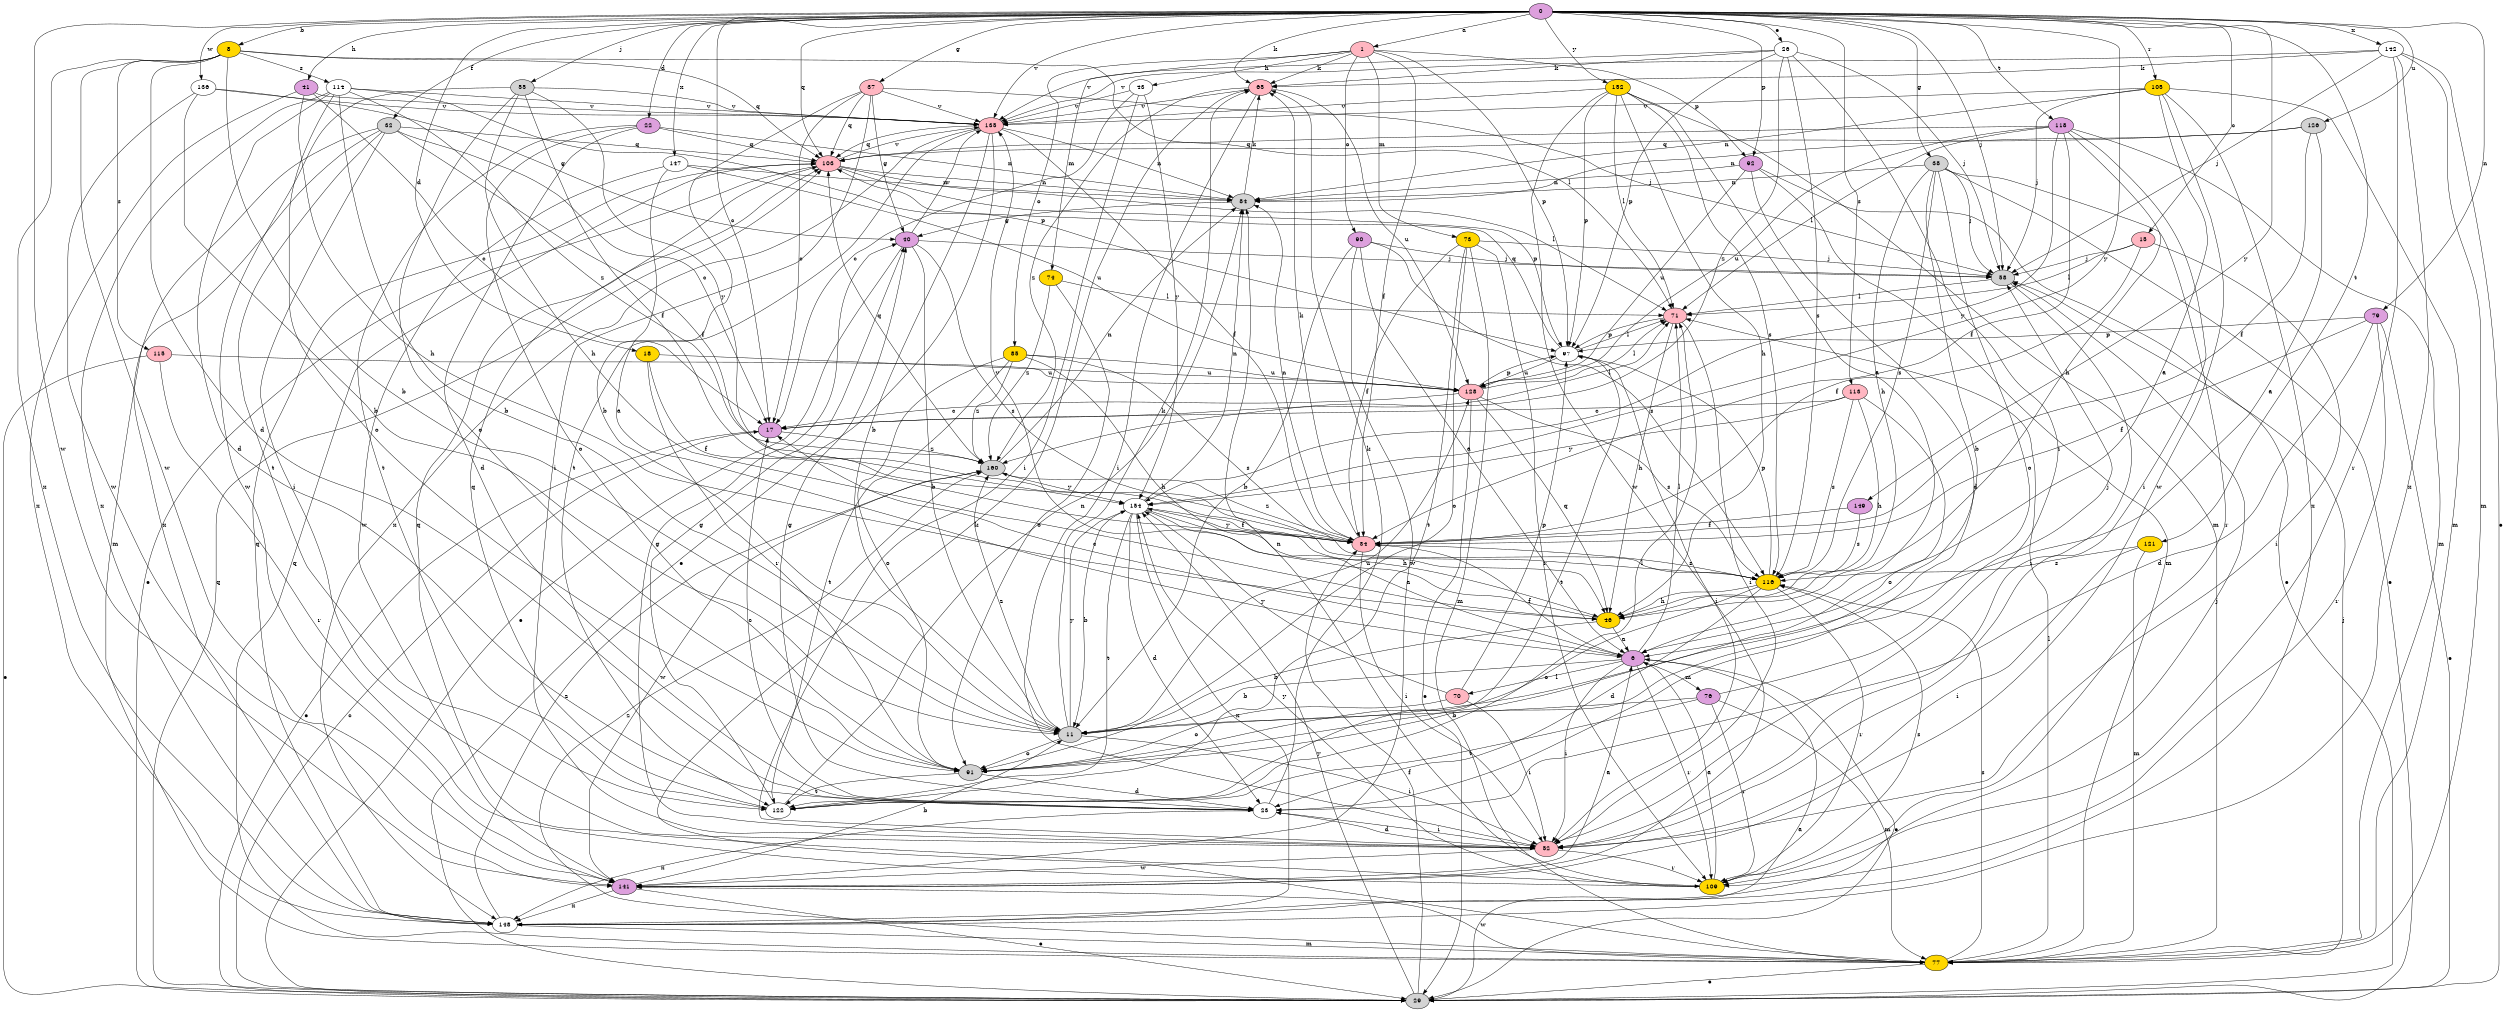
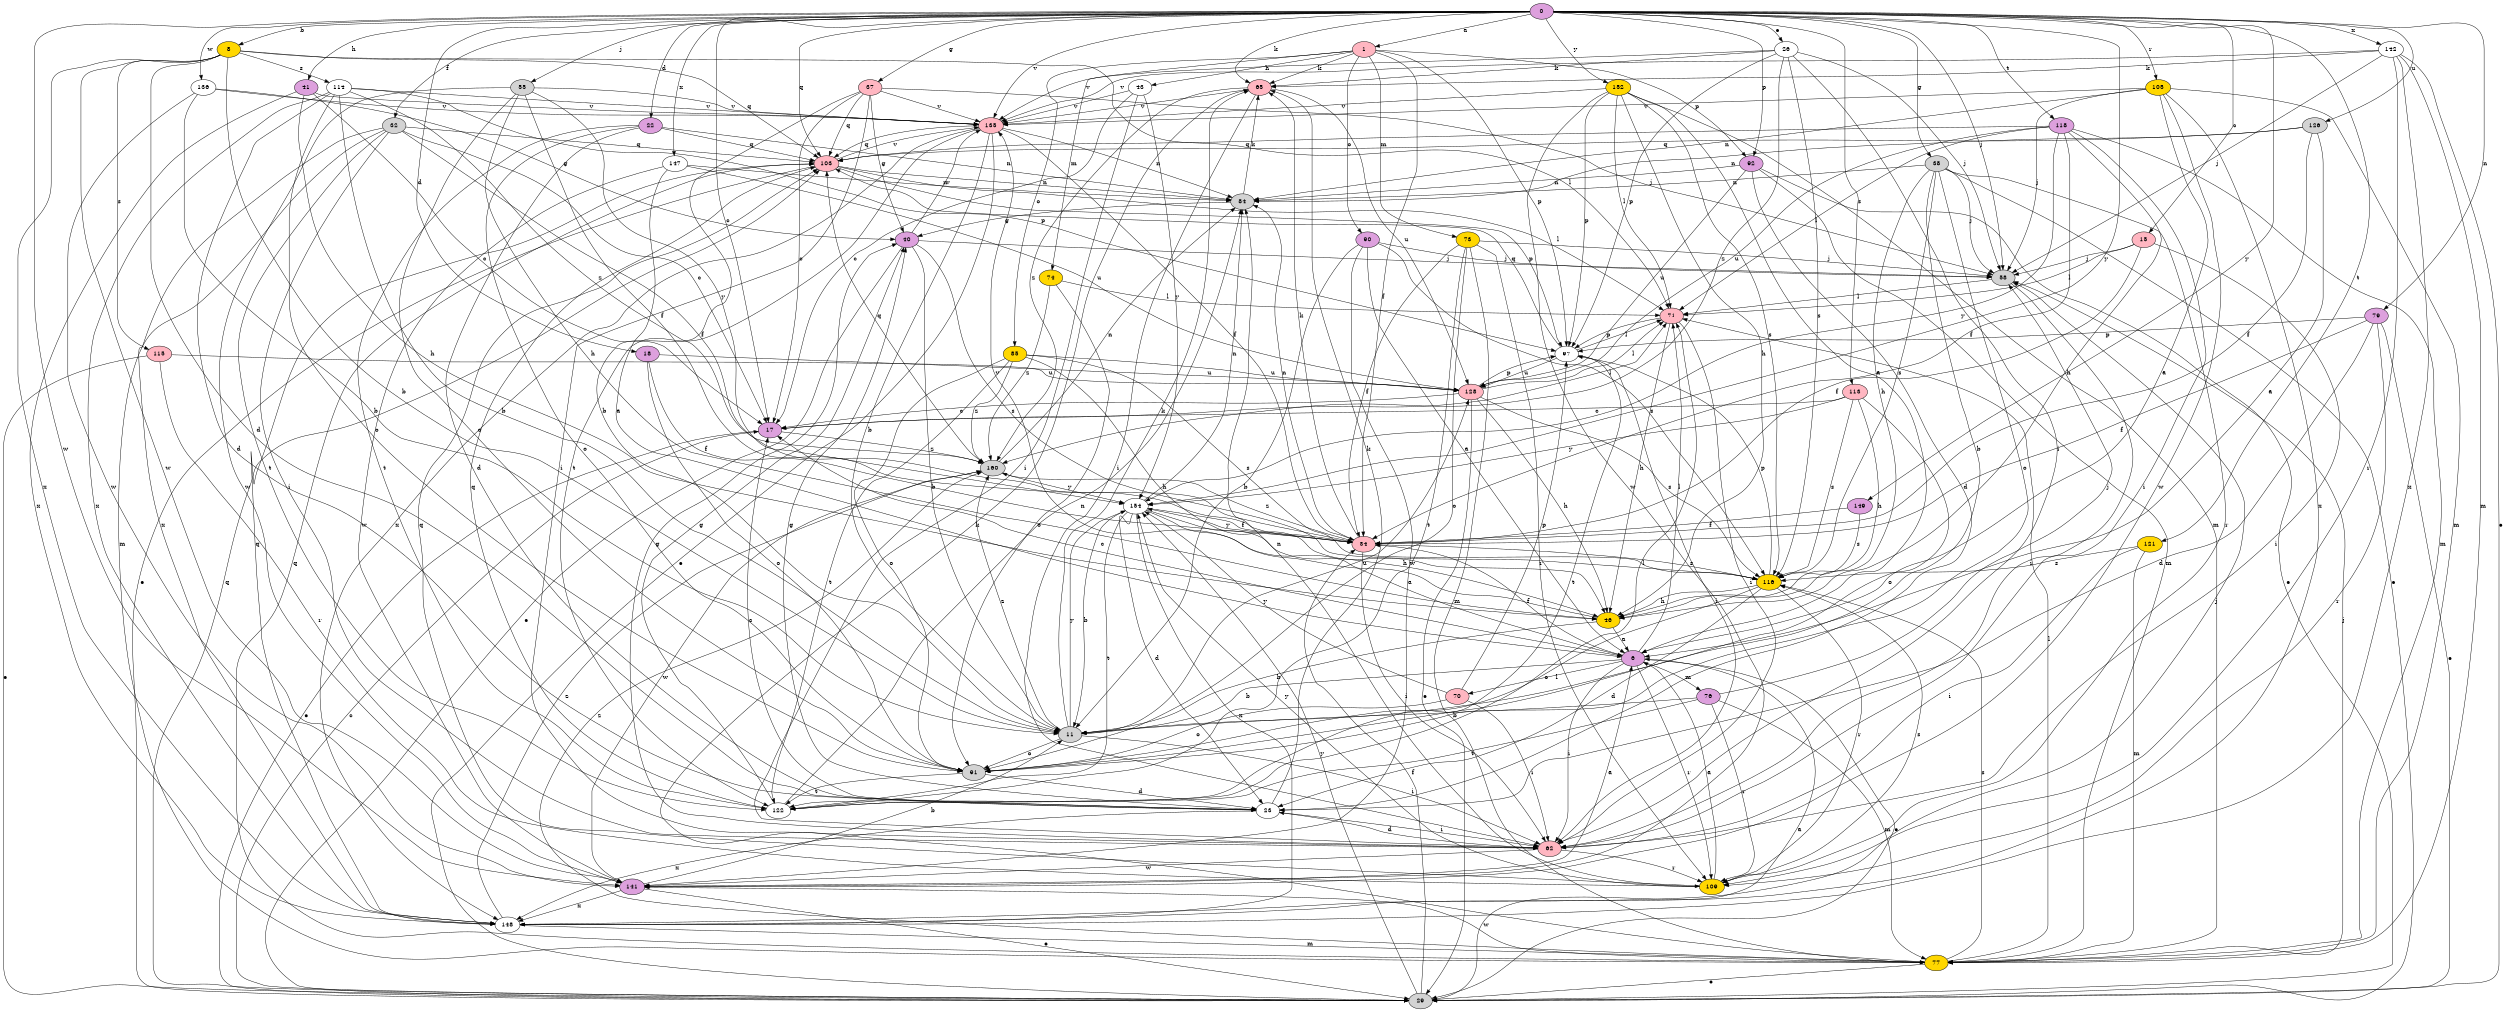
(648, 354) -> (648, 354)
(1566, 506) -> (1566, 506)
(777, 563) -> (779, 563)
(1547, 849) -> (1550, 849)
